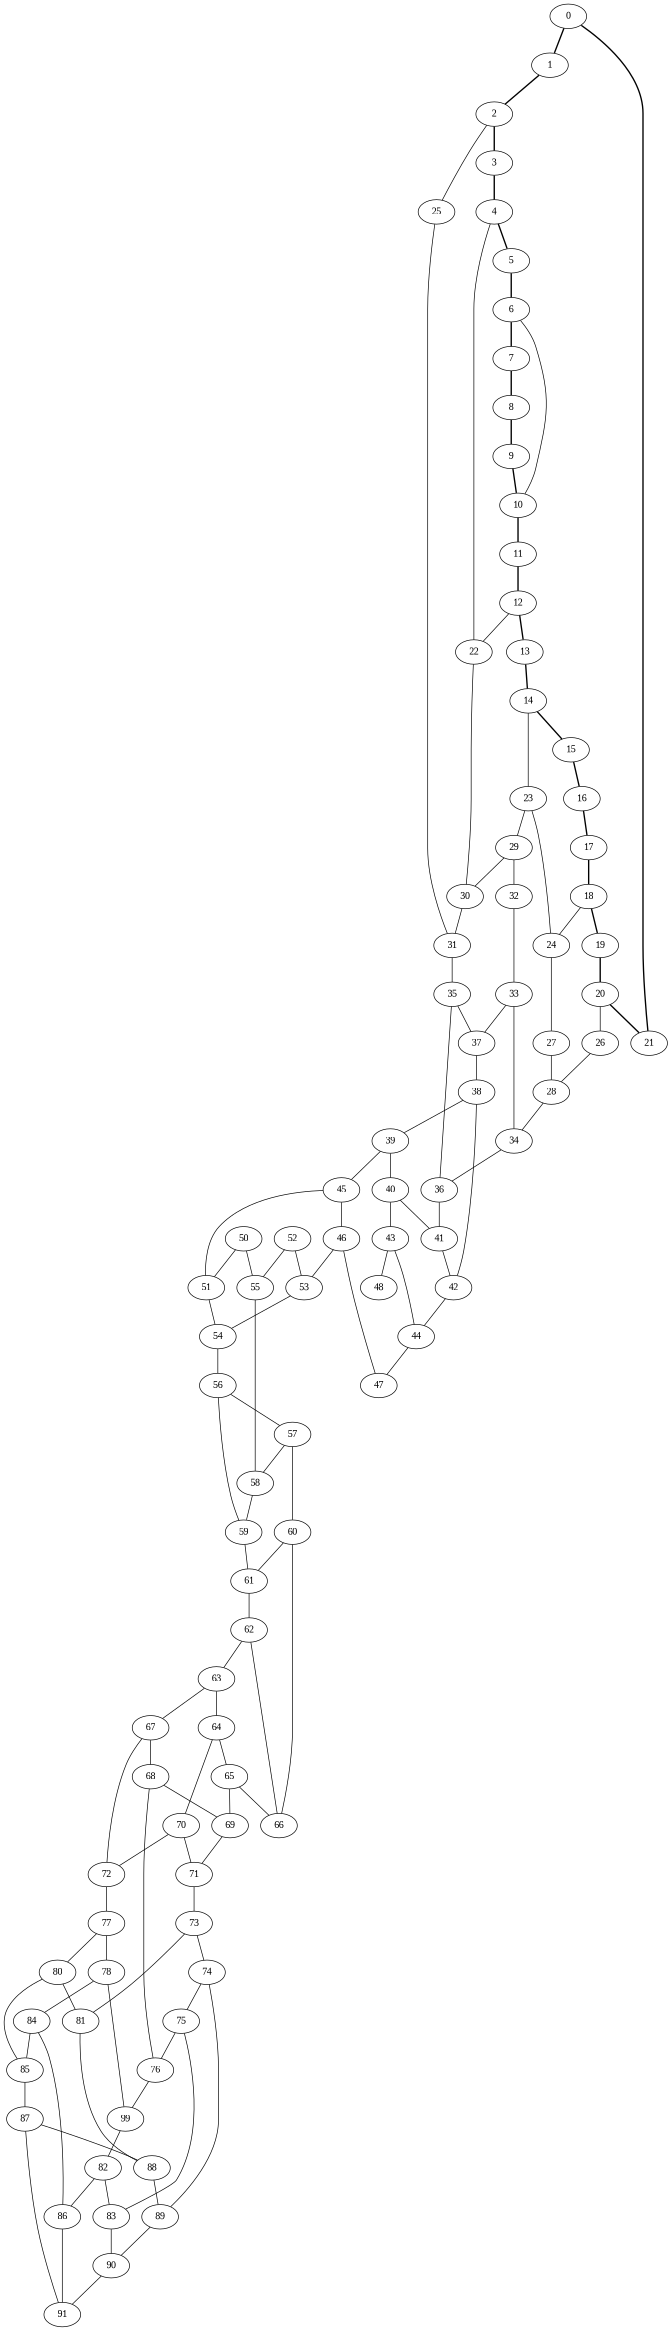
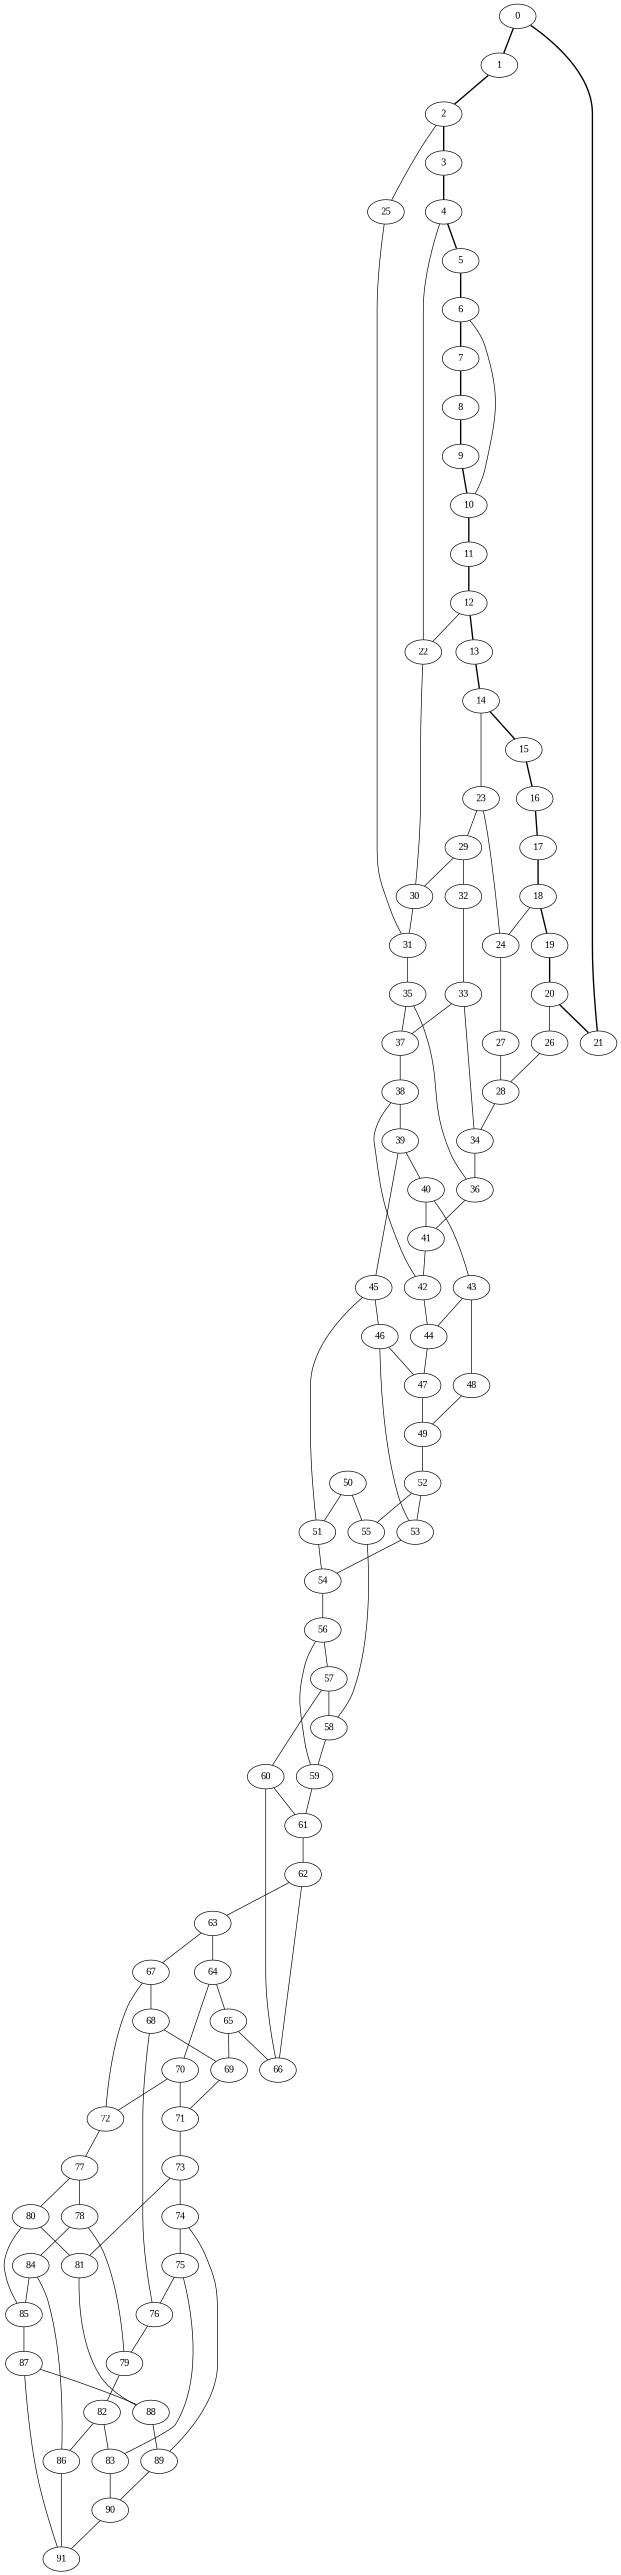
none -> (423, 1434)
(125, 2119) -> (124, 2364)
